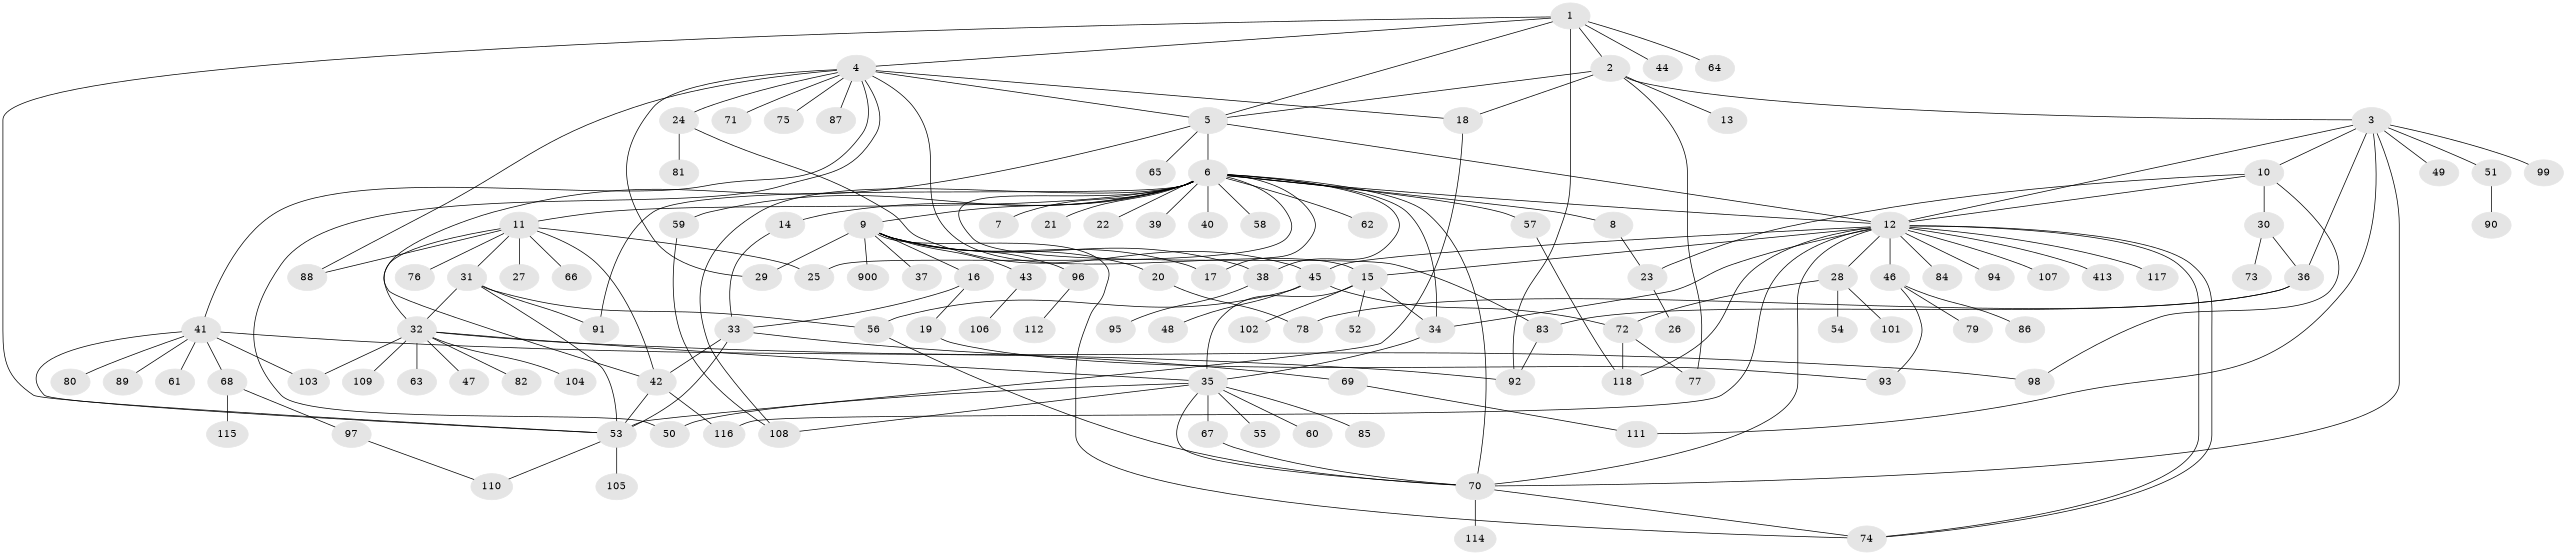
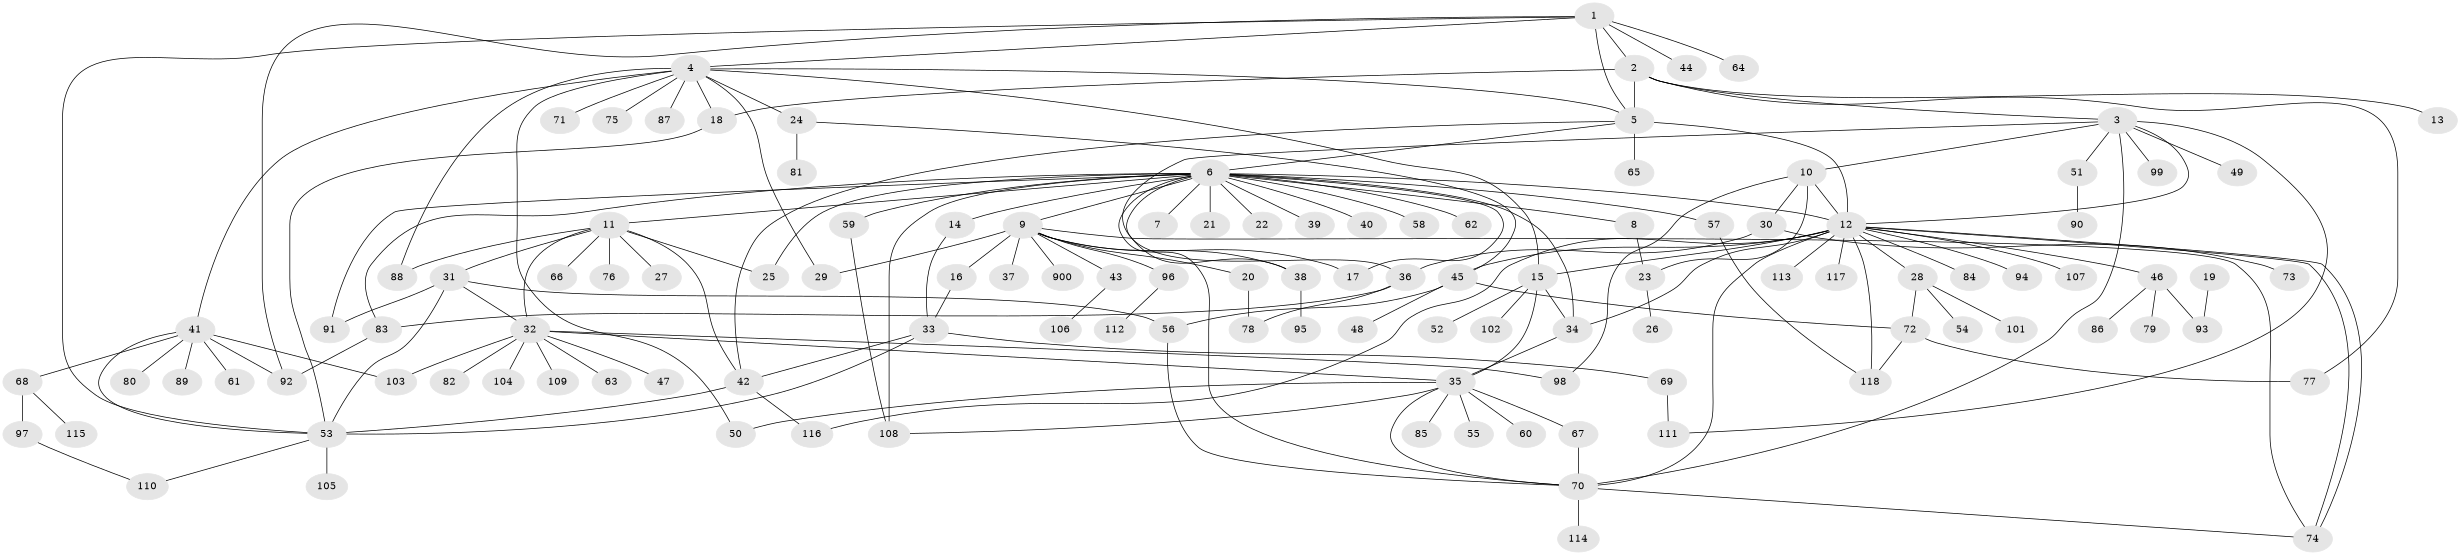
(2103, 277) -> (1782, 277)
(952, 301) -> none
